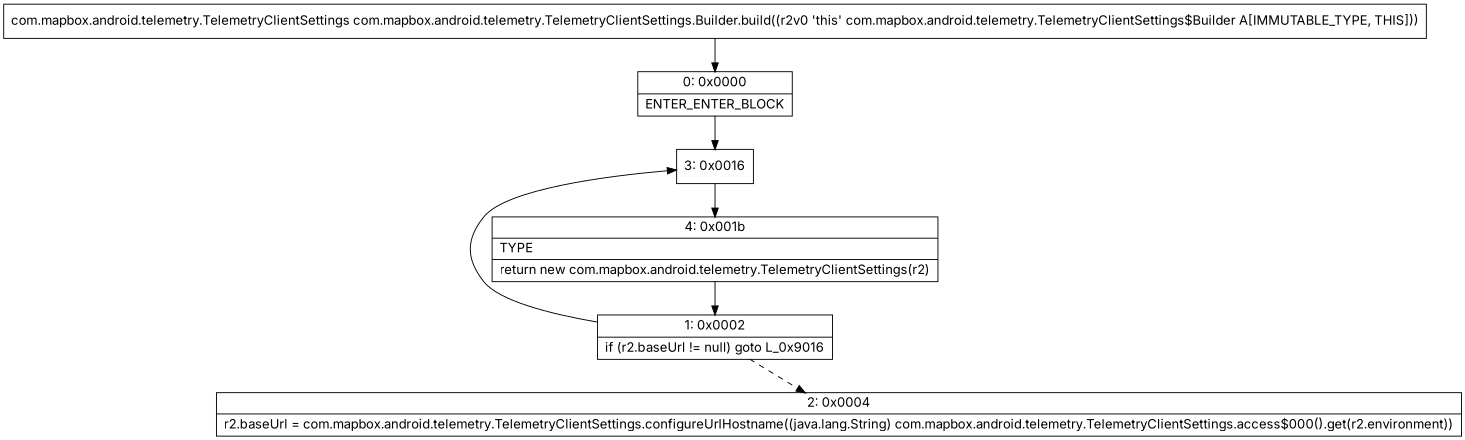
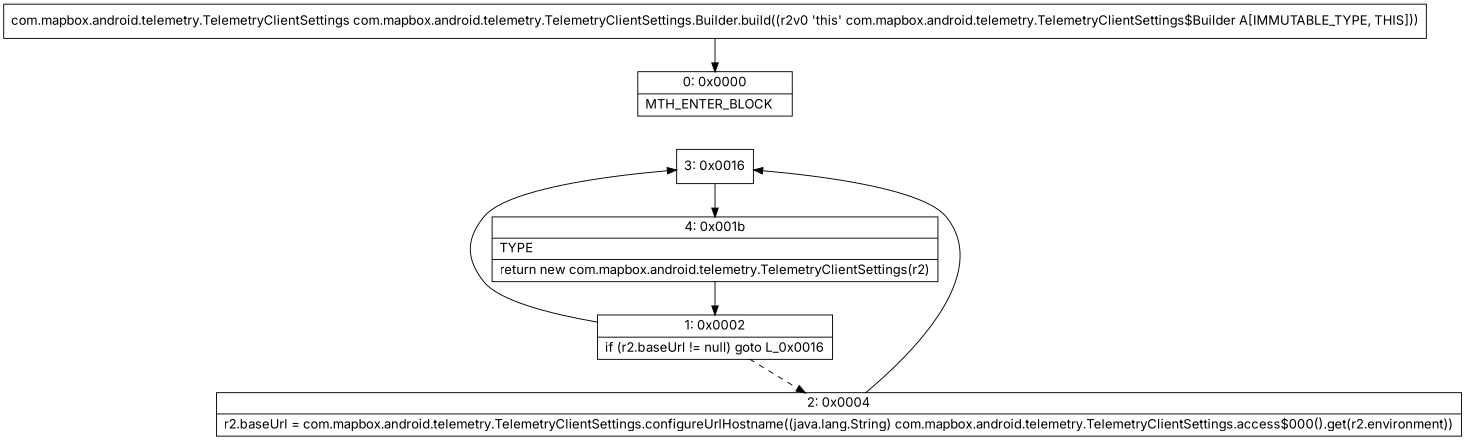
(715, 105) -> (709, 105)
(715, 128) -> (951, 226)
(715, 348) -> (715, 348)
